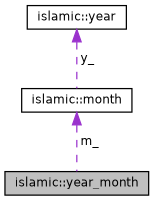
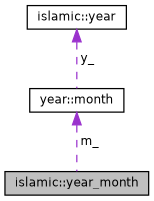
(77, 100) -> (77, 100)
